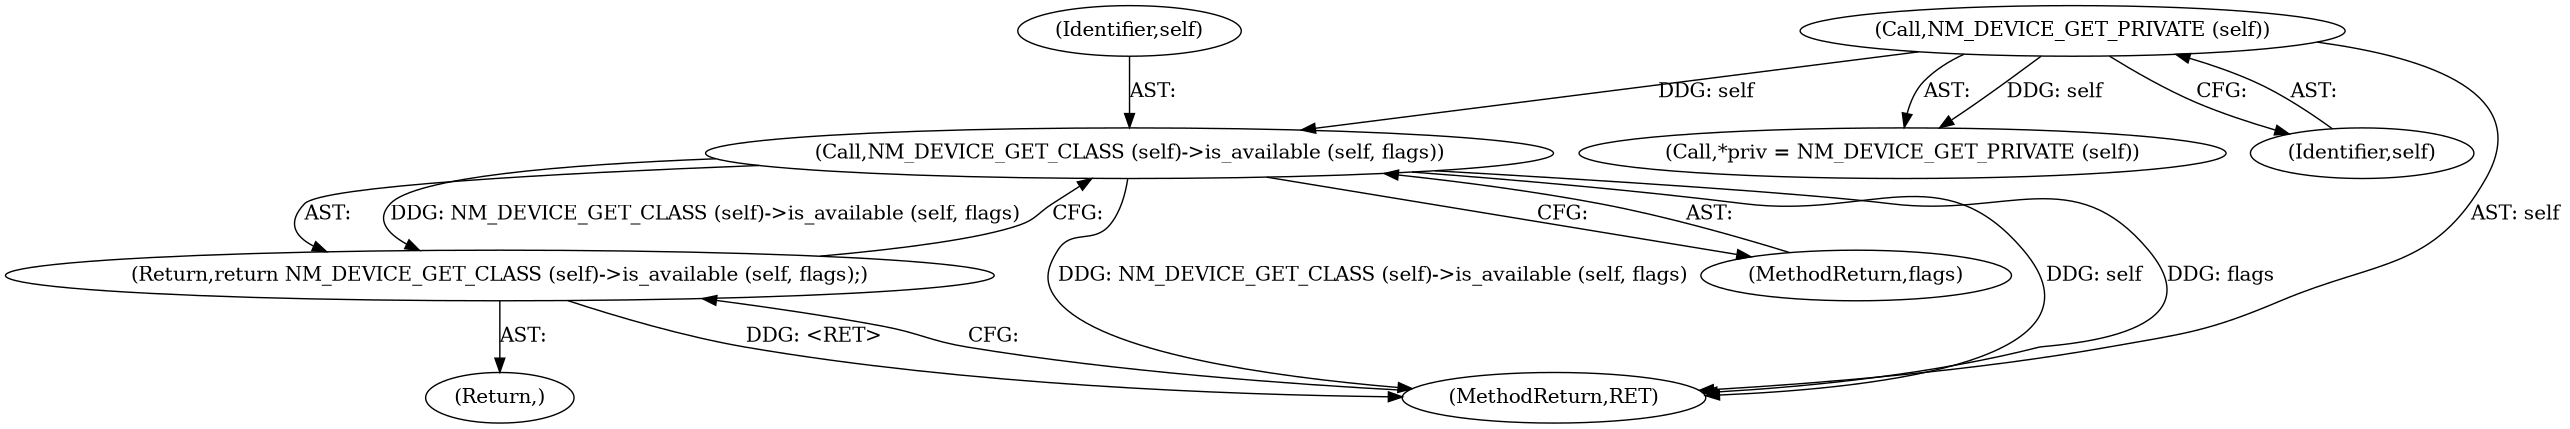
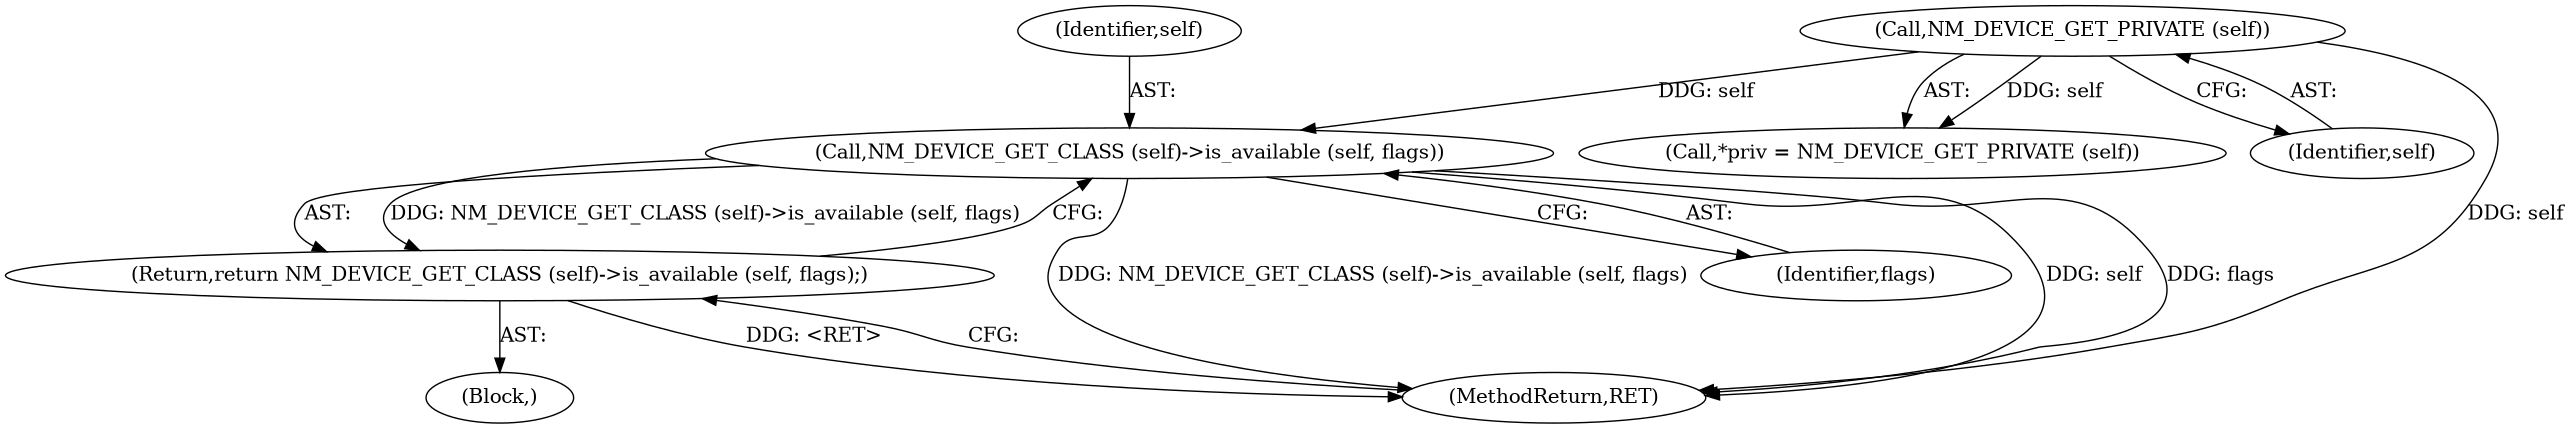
(2516, 214) -> (2516, 214)
(1856, 275) -> (1856, 275)
(500, 398) -> (500, 398)
